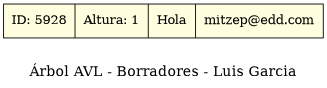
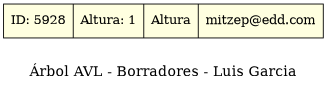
(172, 21) -> (171, 21)
